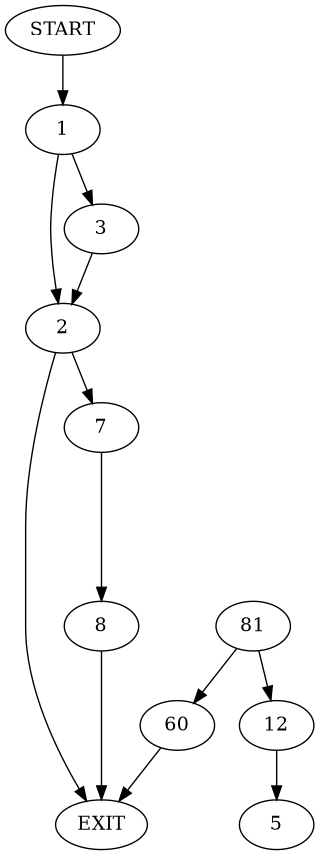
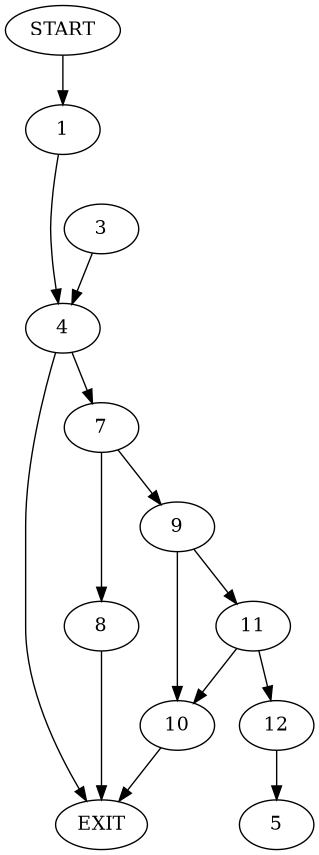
(80, 173) -> none
(63, 328) -> (63, 328)
none -> (177, 527)
(253, 626) -> (253, 626)
(177, 725) -> (177, 725)
